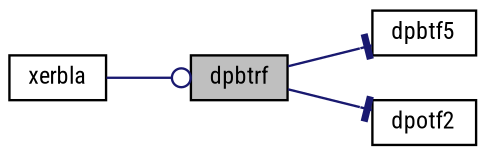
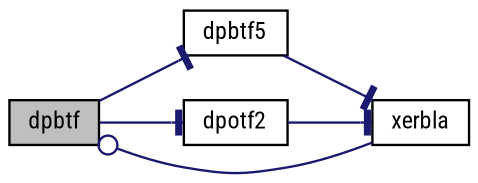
none -> (323, 75)
(239, 78) -> (54, 123)
none -> (324, 123)
